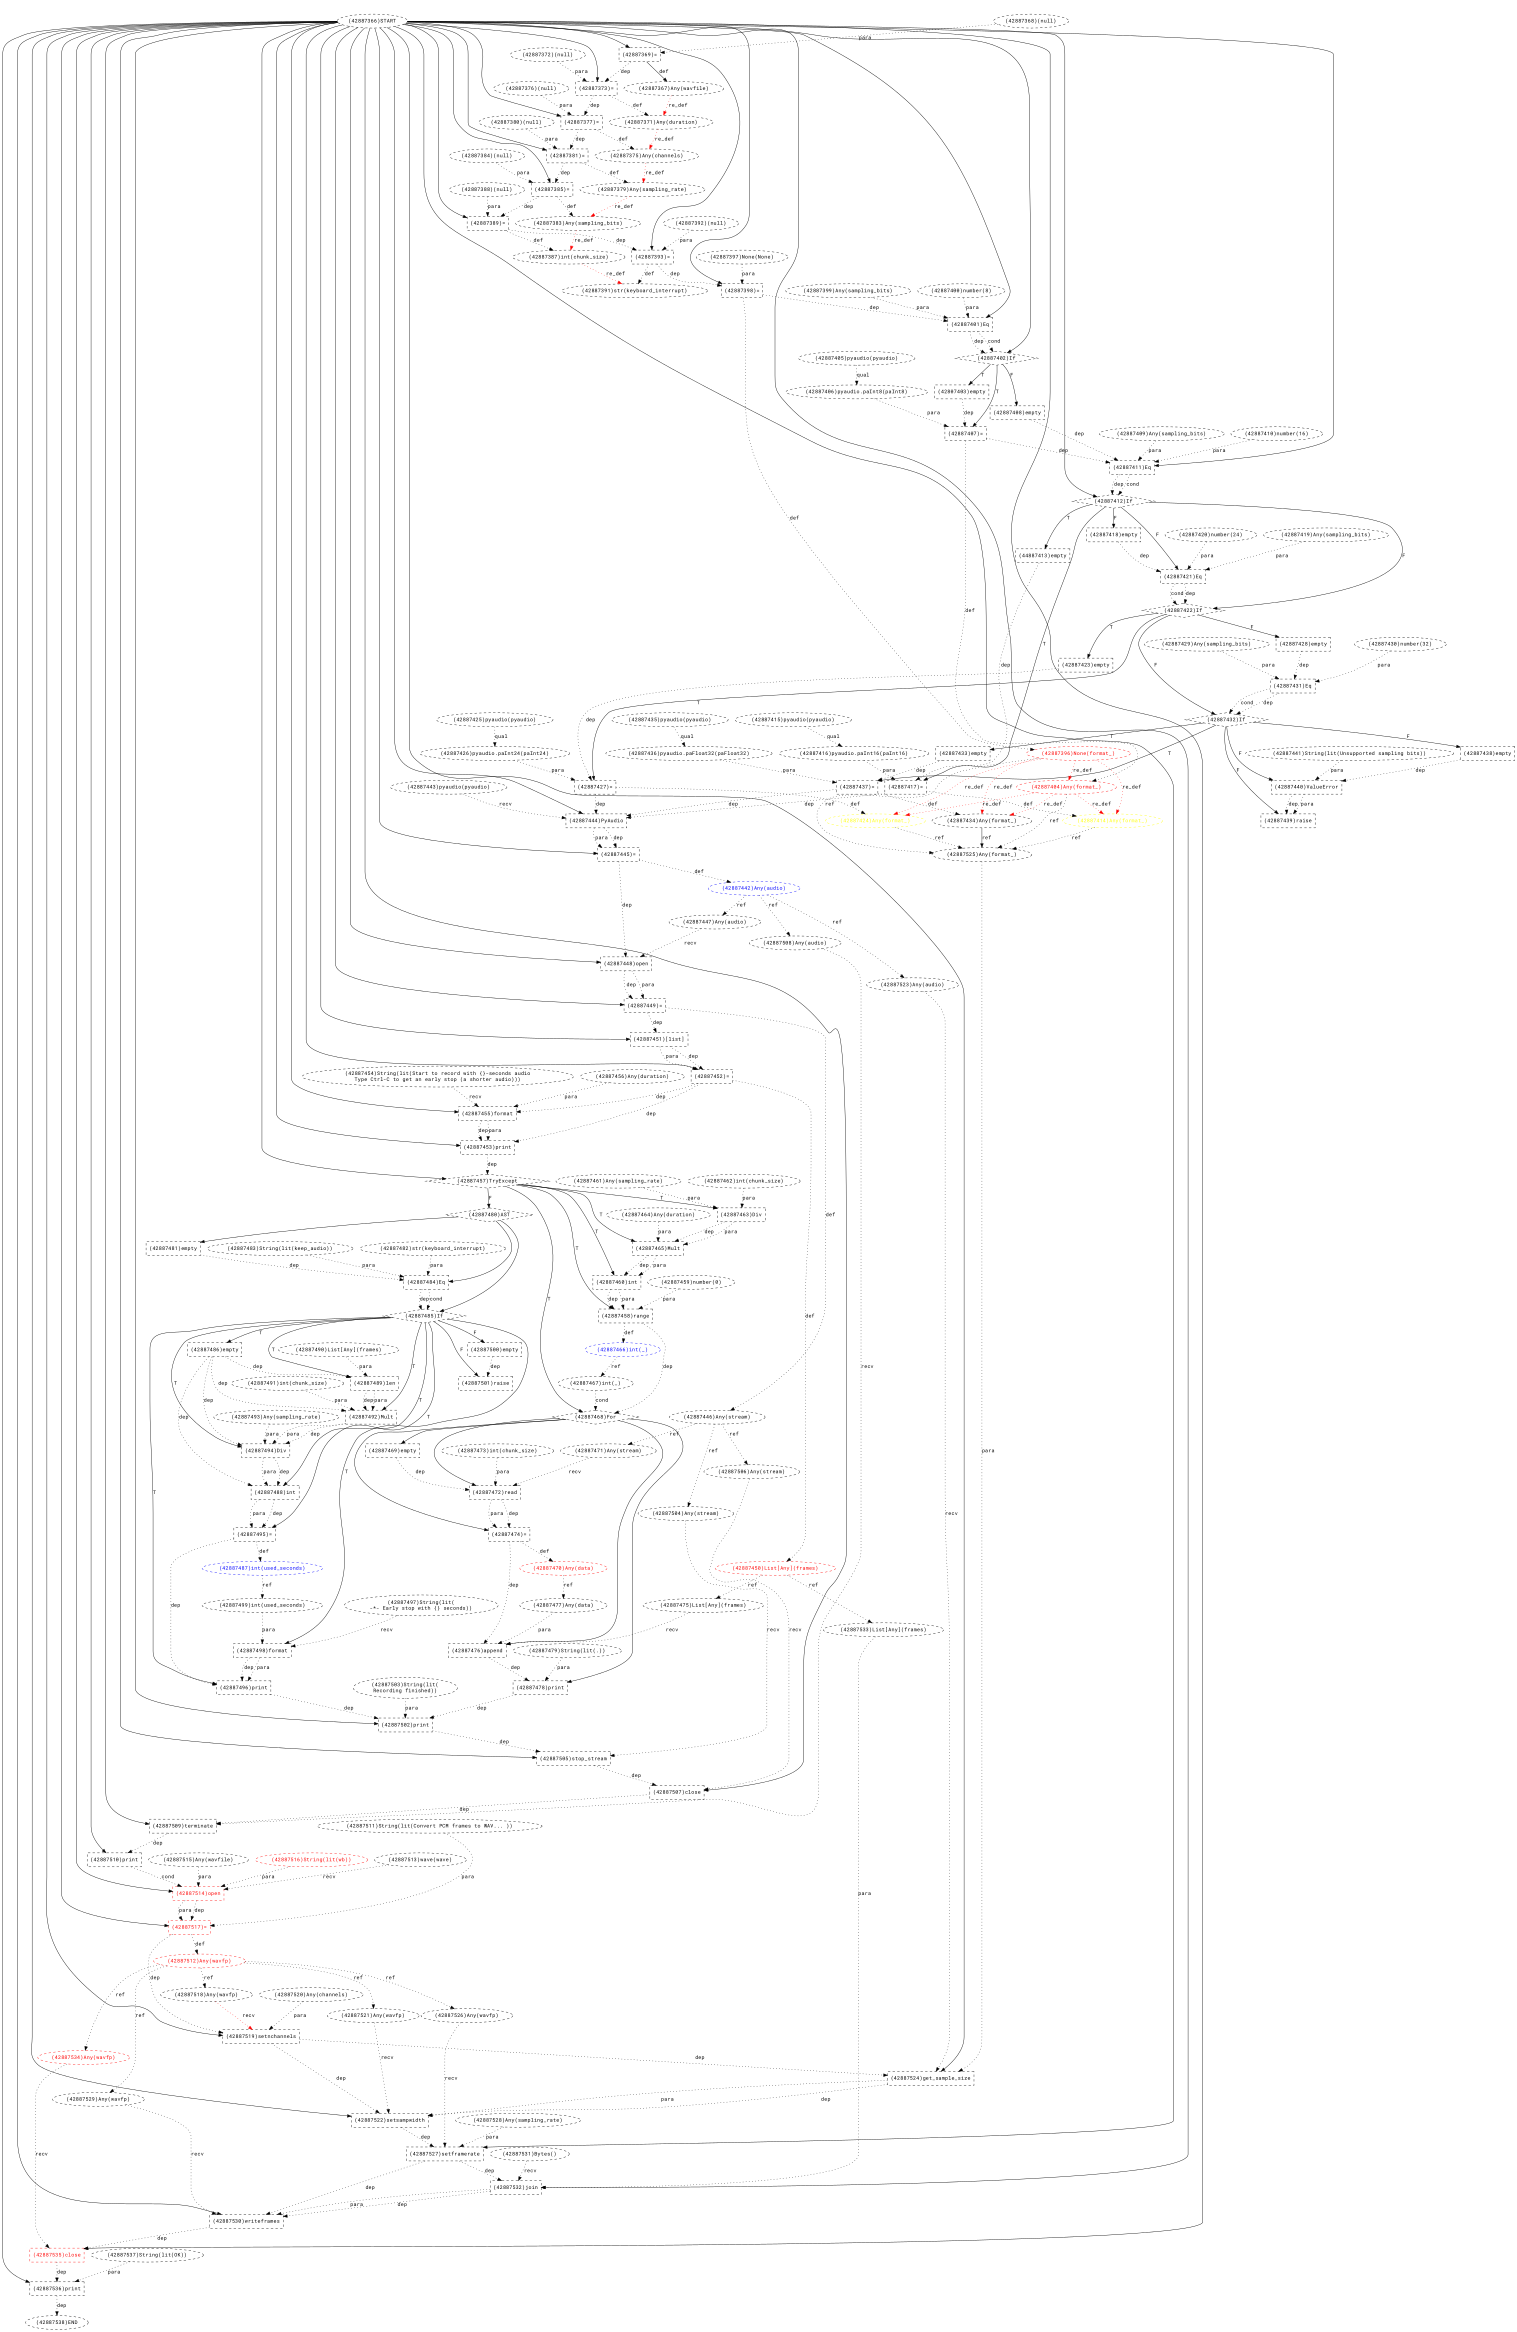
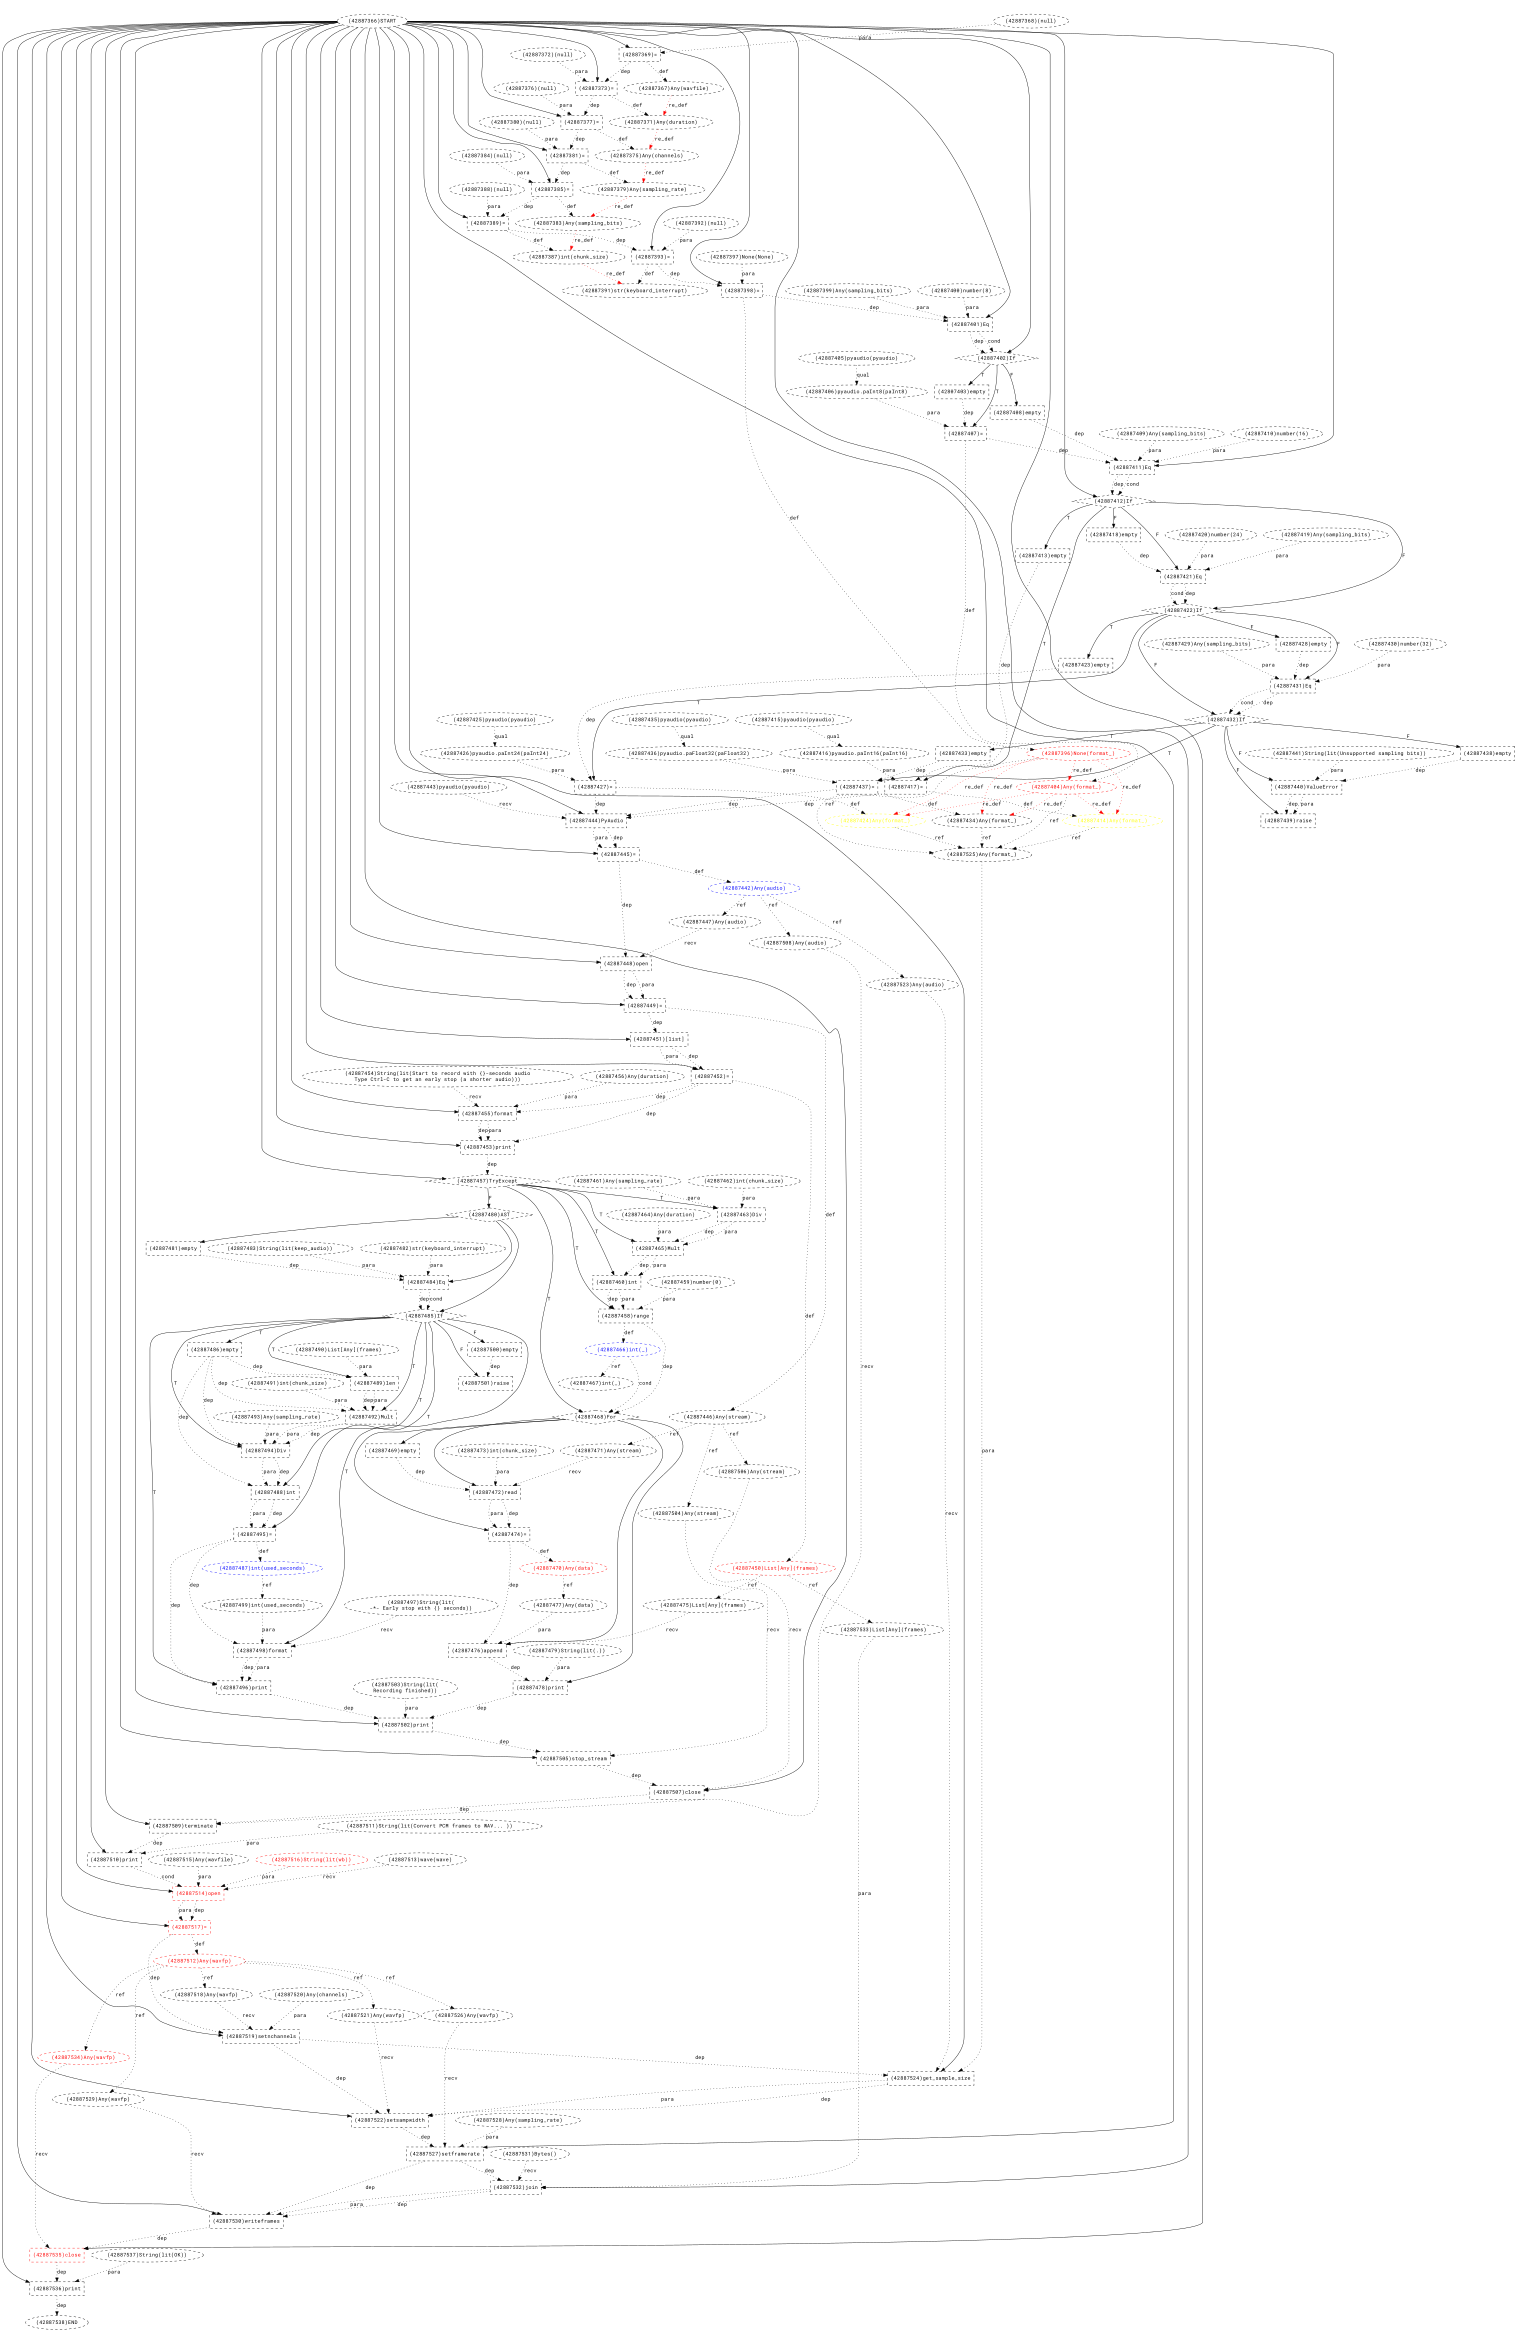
(655, 70) -> (655, 70)
(1043, 556) -> (1043, 556)
none -> (1303, 623)
(982, 836) -> (982, 836)
(596, 1398) -> (637, 1388)
none -> (189, 1590)
(370, 1906) -> (249, 1840)
(232, 2014) -> (232, 2014)
